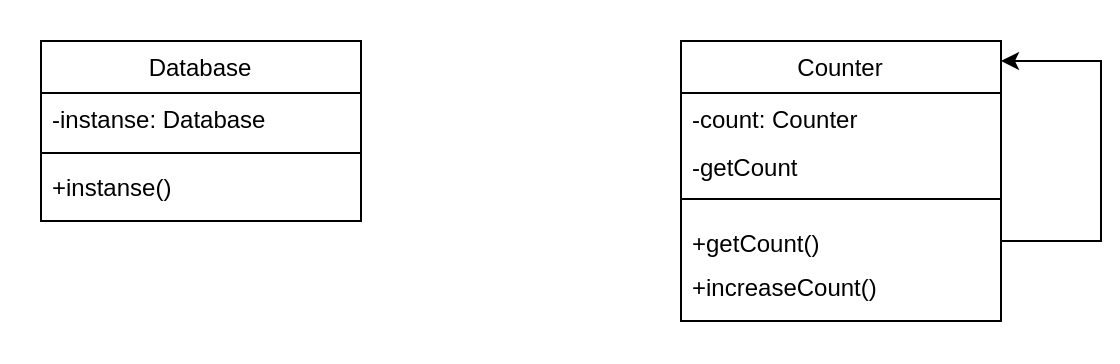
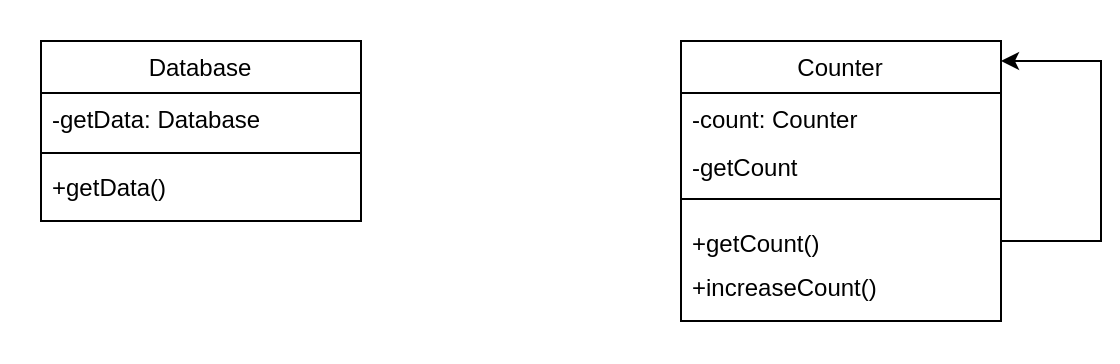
(170, 120) -> (167, 120)
(123, 188) -> (119, 188)
